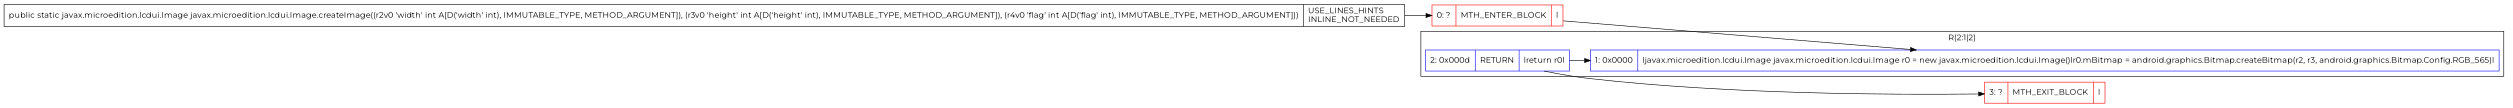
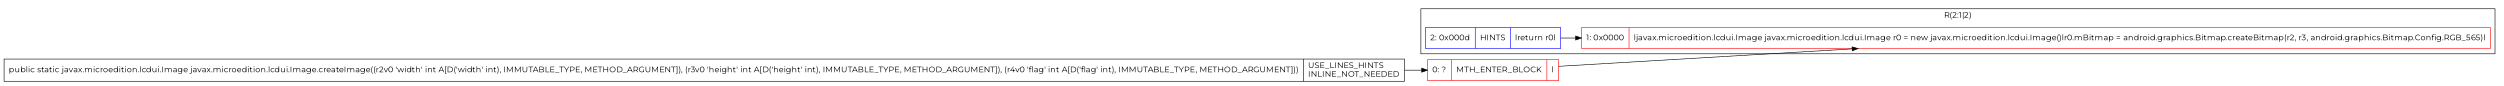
(1497, 60) -> (1493, 38)
(2045, 61) -> (2036, 38)
(2045, 93) -> none
